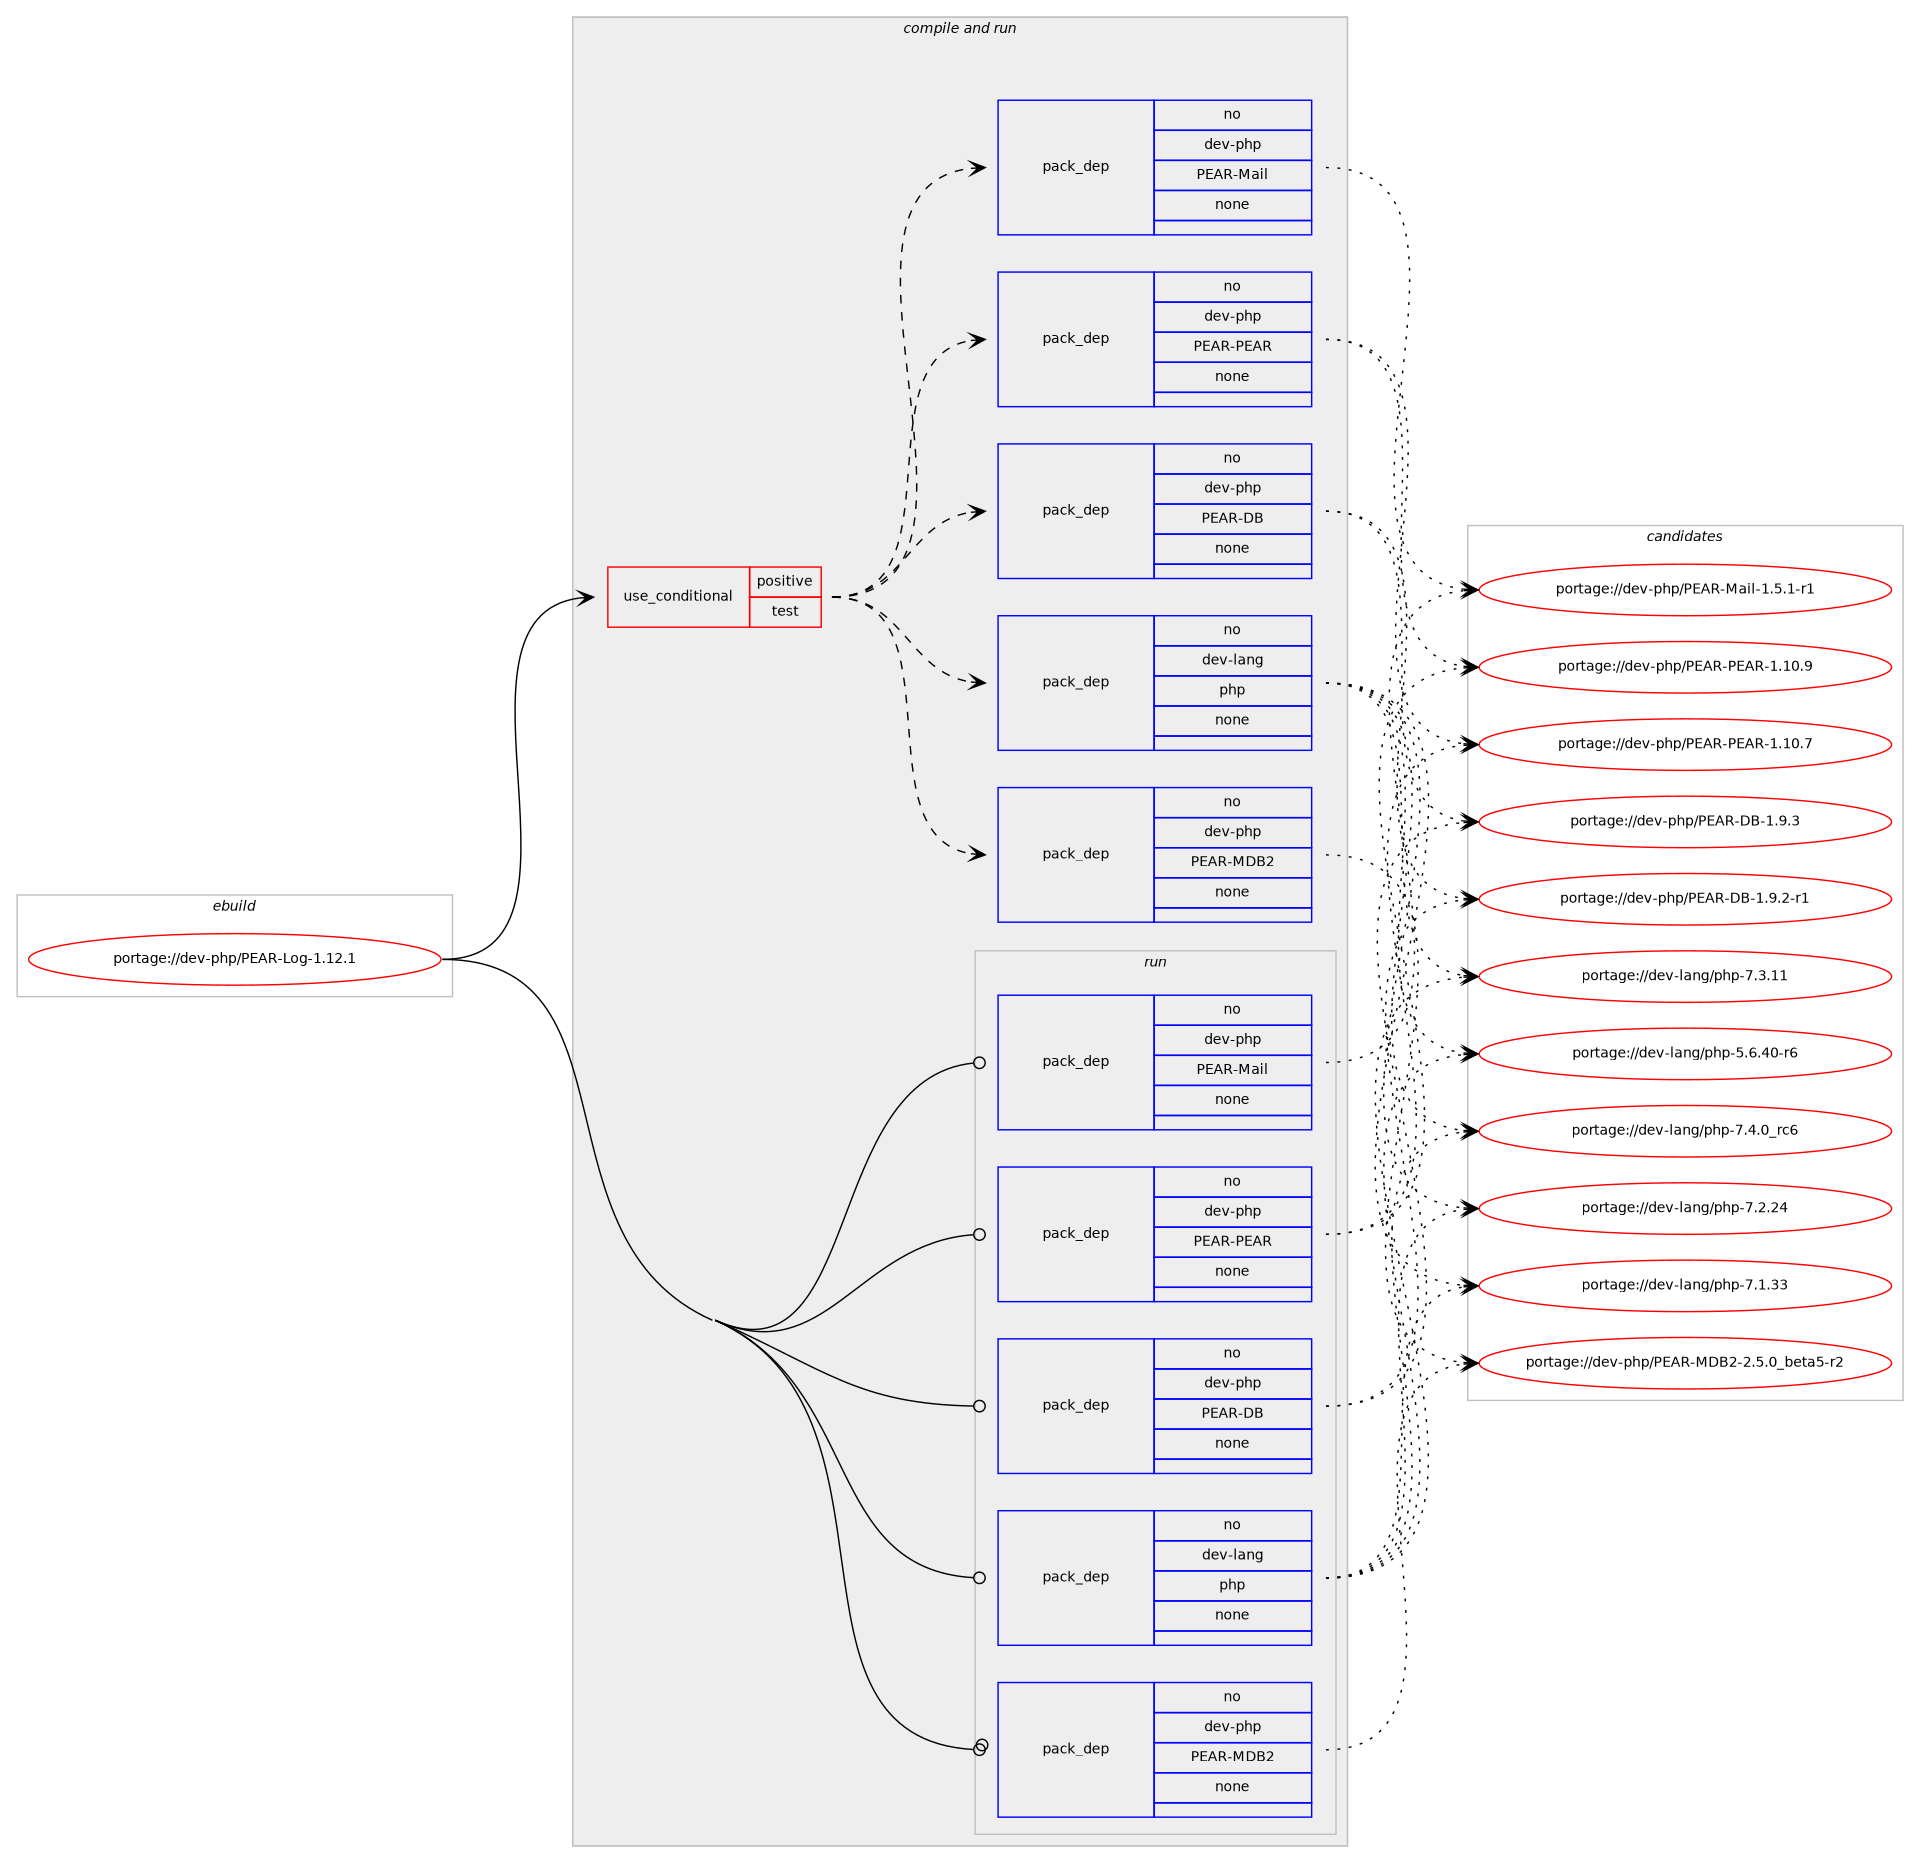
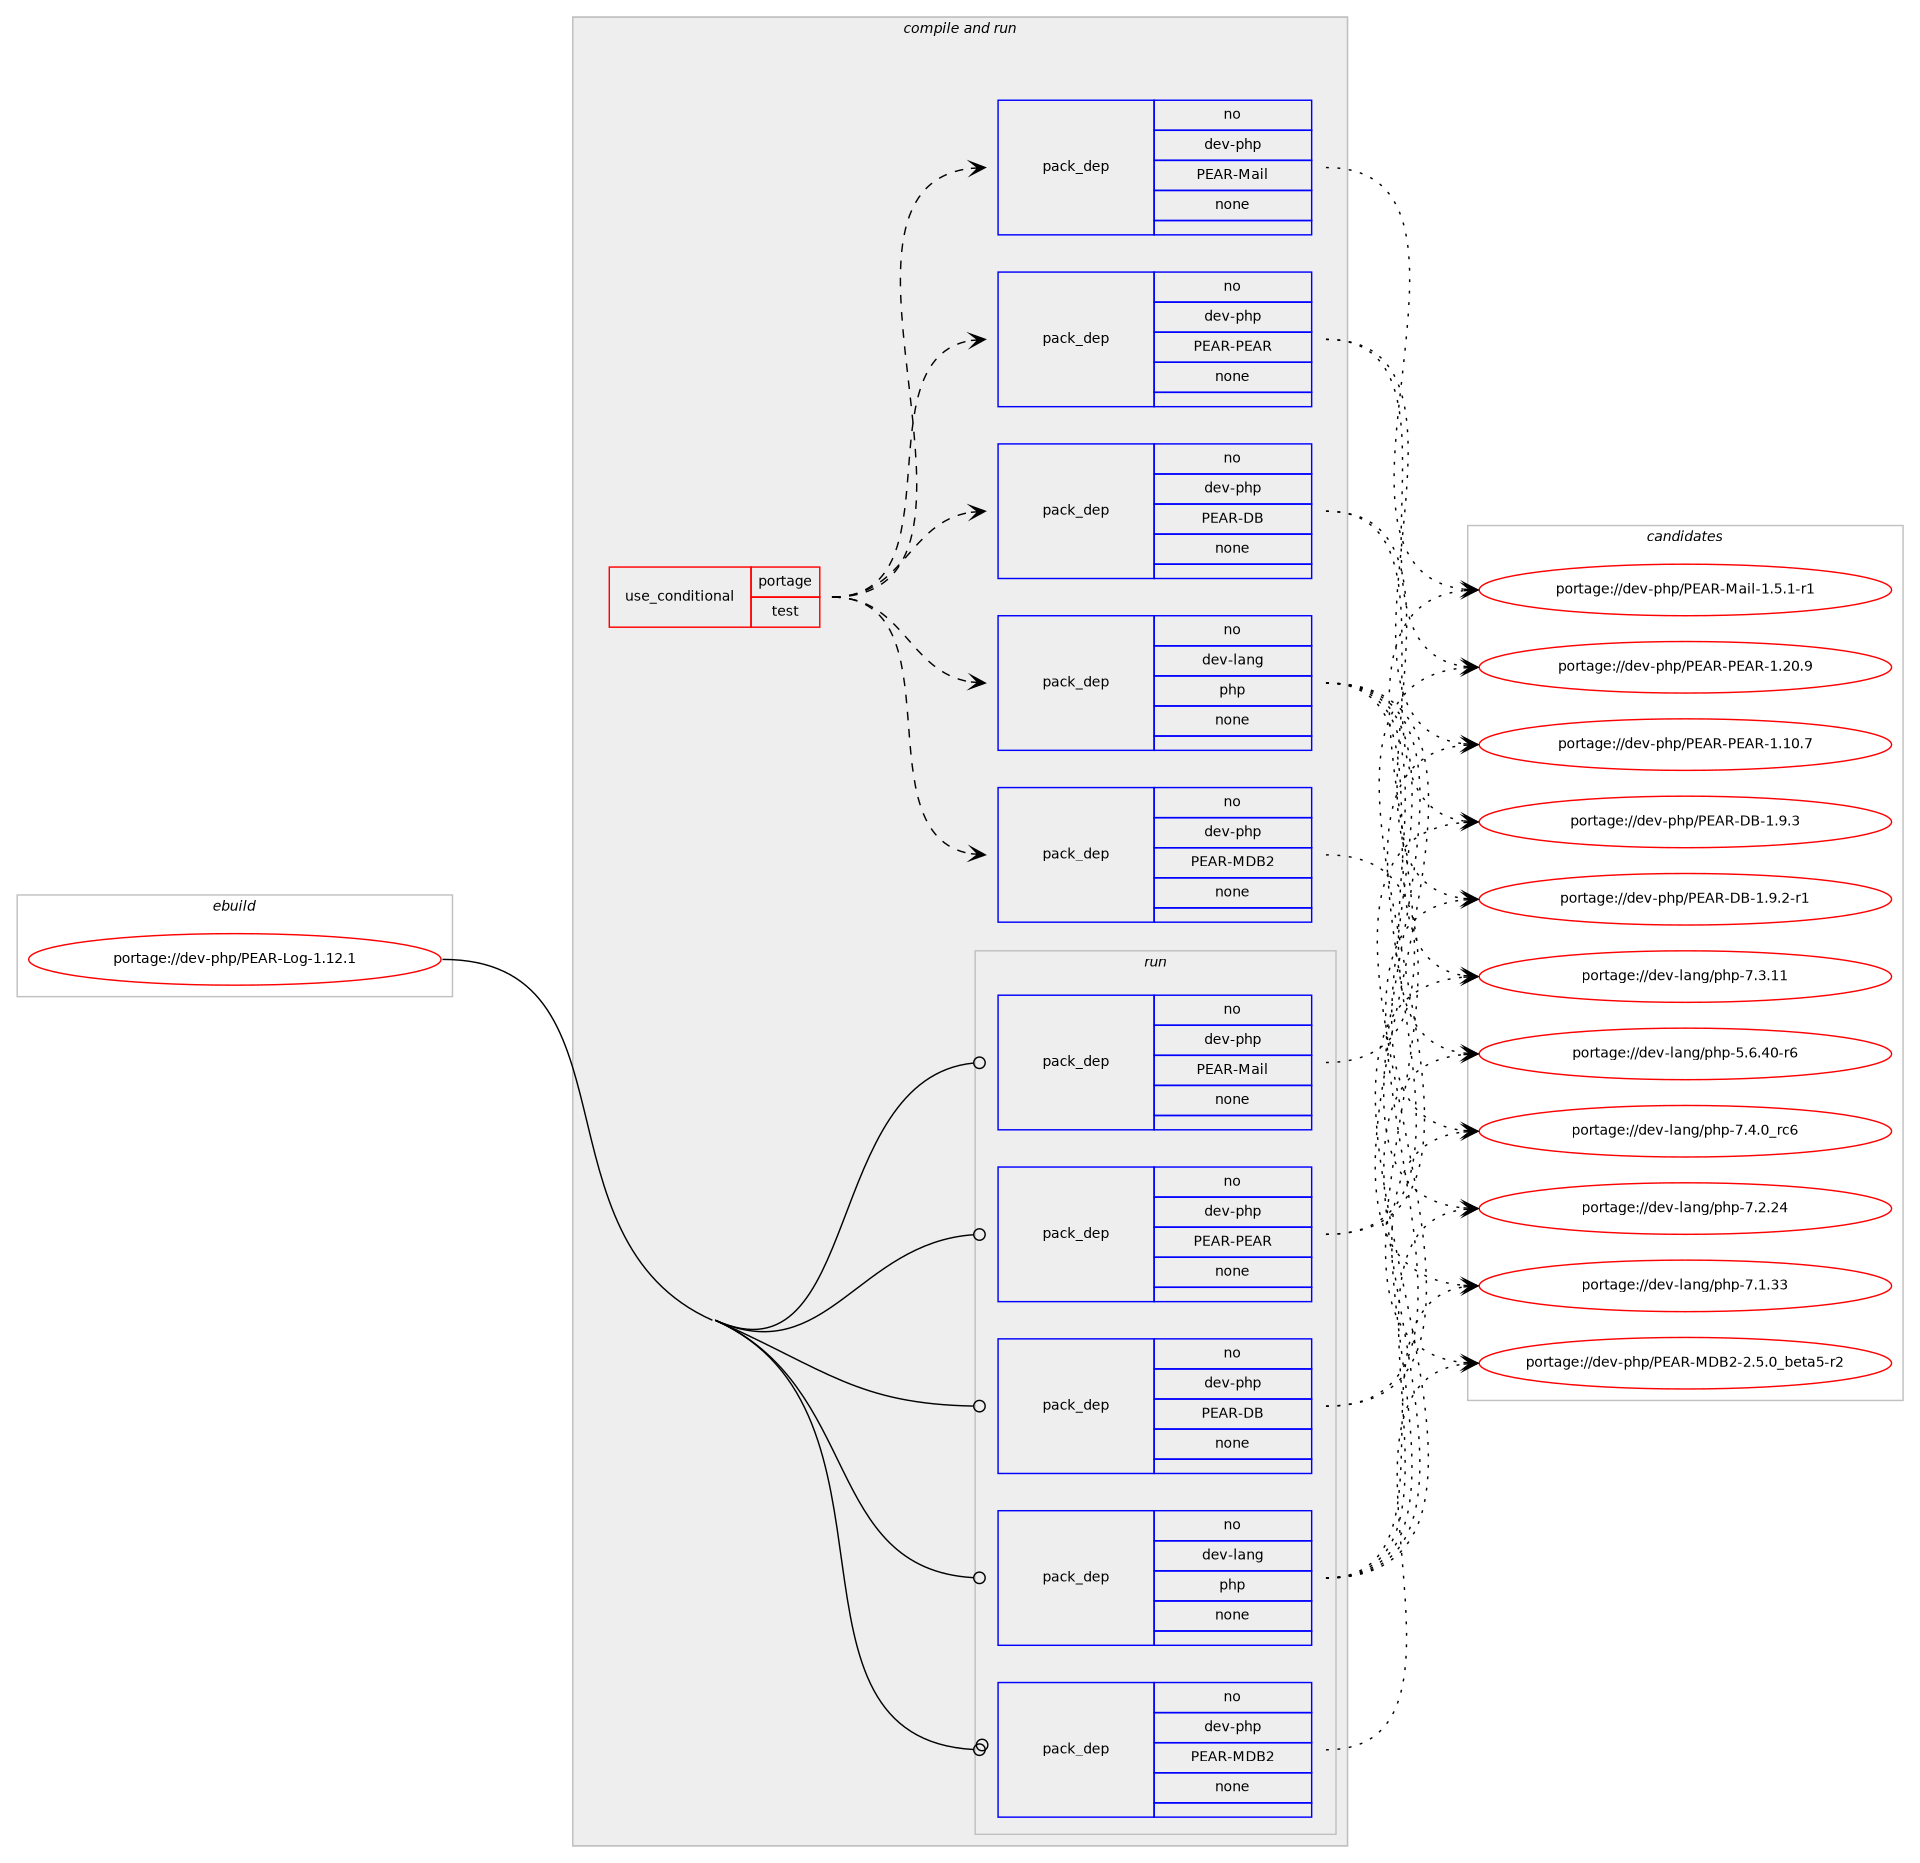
(785, 581) -> (785, 581)
(1685, 667) -> (1685, 667)
(518, 785) -> none
